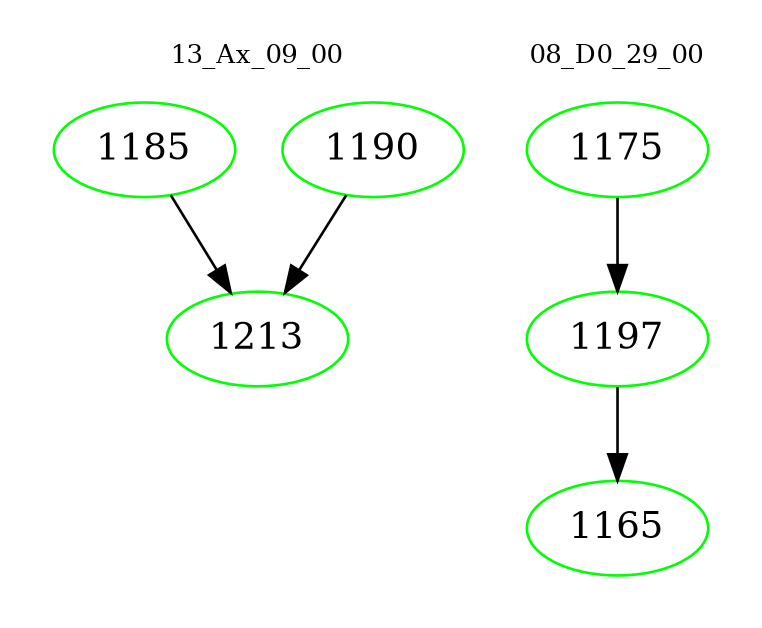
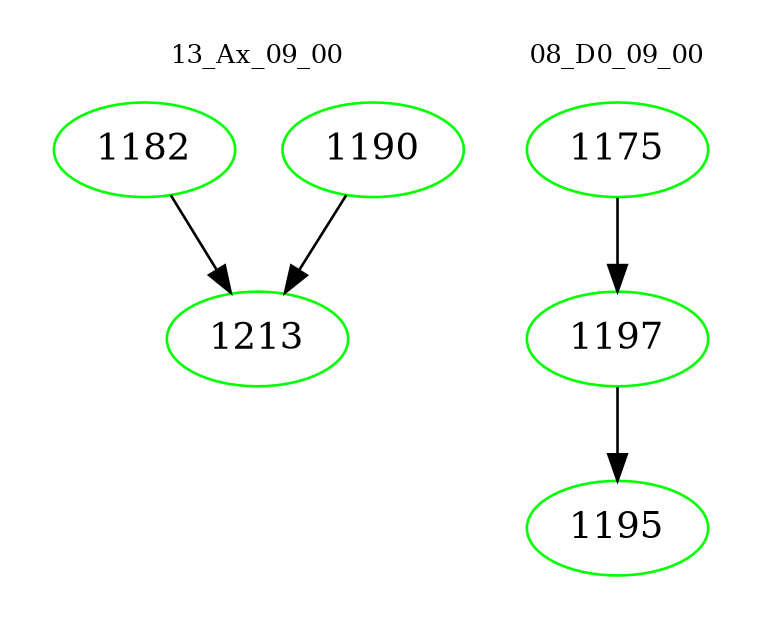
(618, 56) -> (618, 56)
(145, 150) -> (145, 150)
(618, 528) -> (618, 528)
